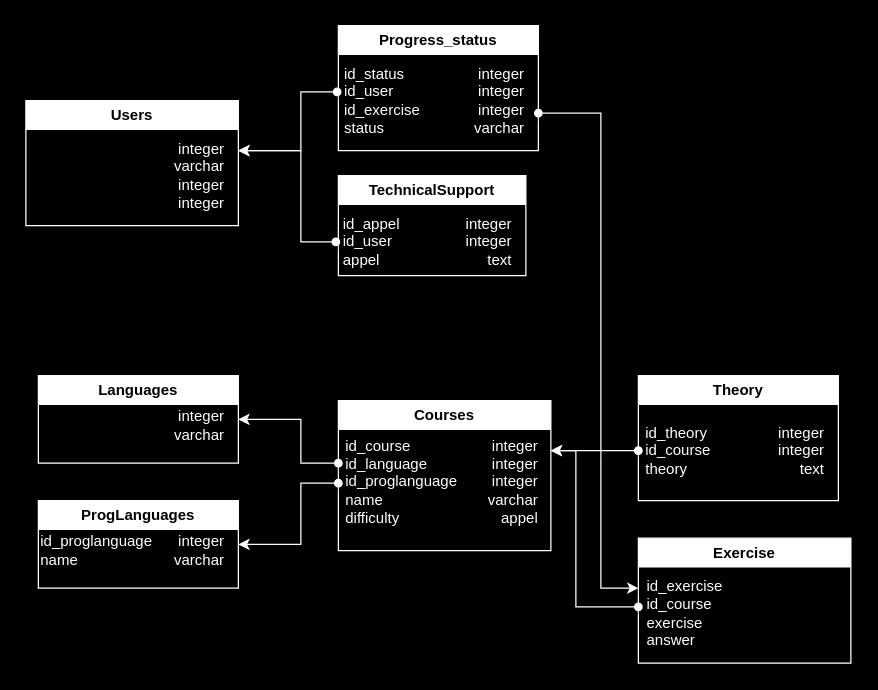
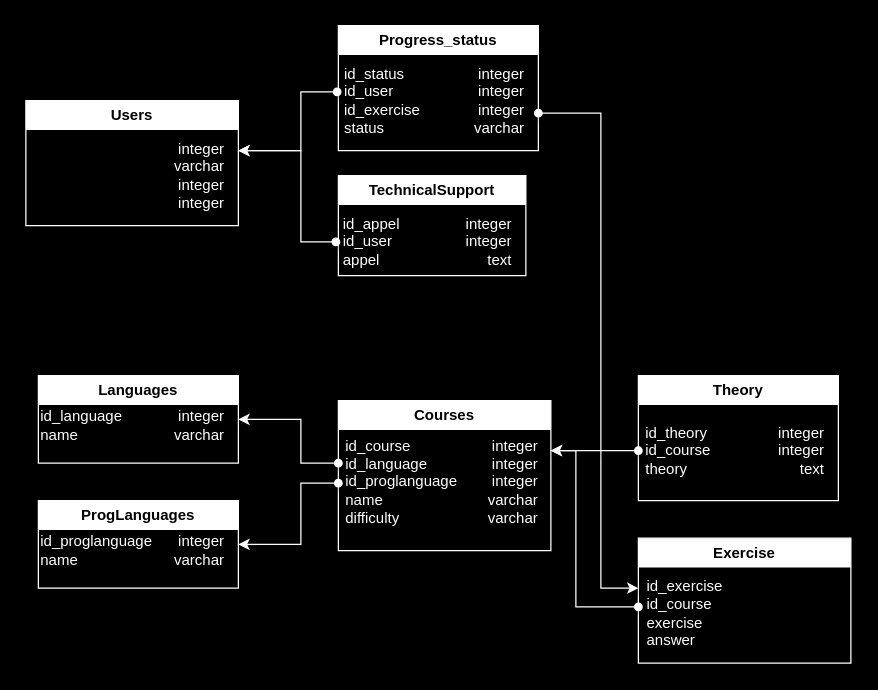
none -> (94, 426)
(509, 482) -> (509, 482)
